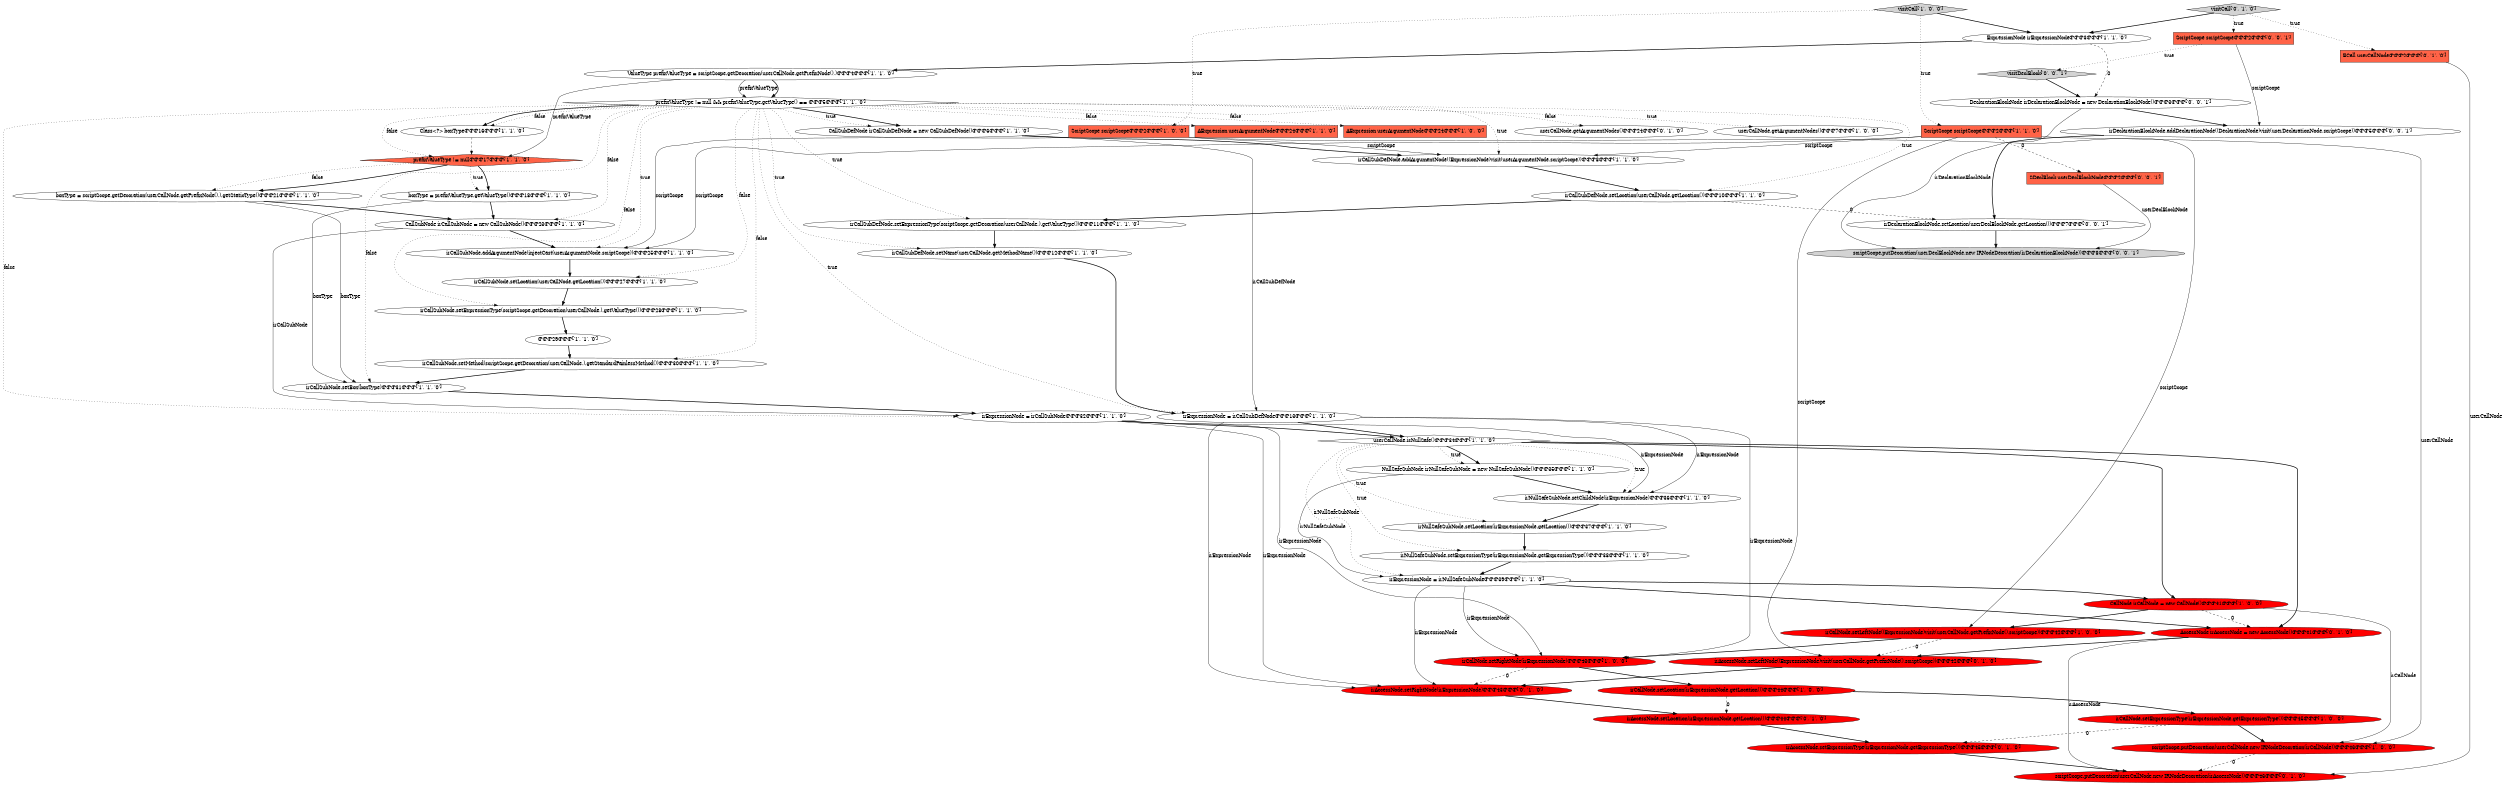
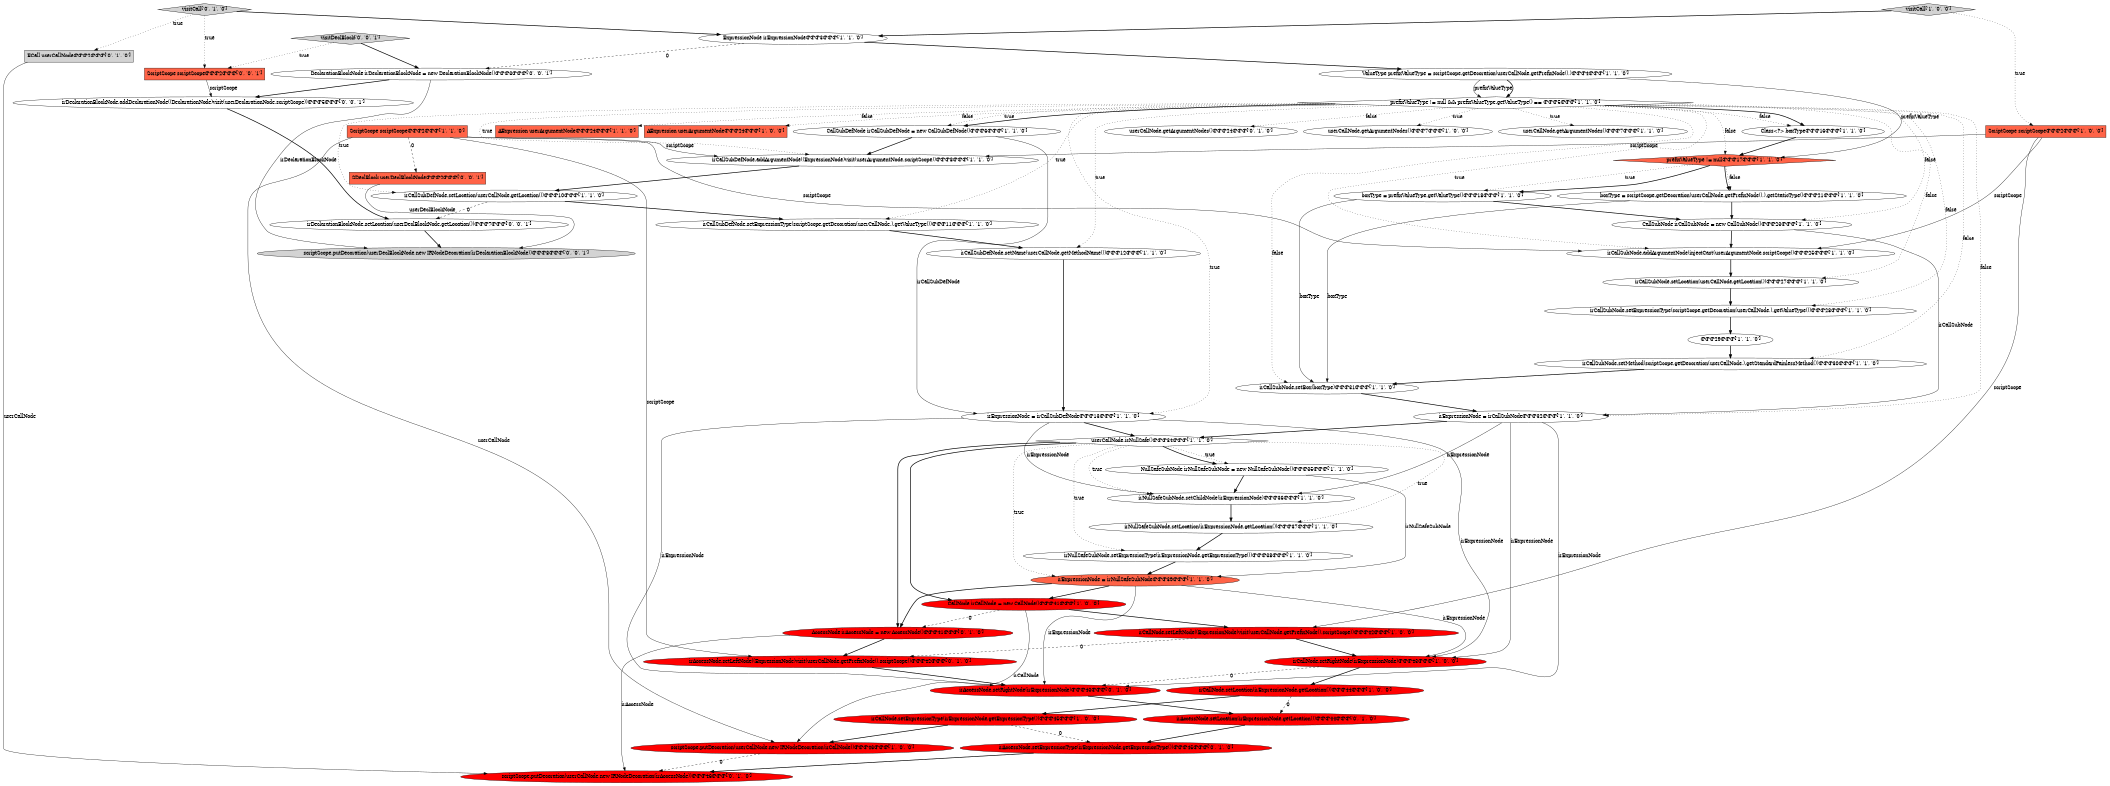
(2395, 56) -> (79, 56)
(2131, 57) -> (283, 55)
(1921, 74) -> none
none -> (1593, 132)
(472, 144) -> (1769, 146)
(1337, 513) -> (1019, 513)
(1467, 580) -> (1135, 580)
